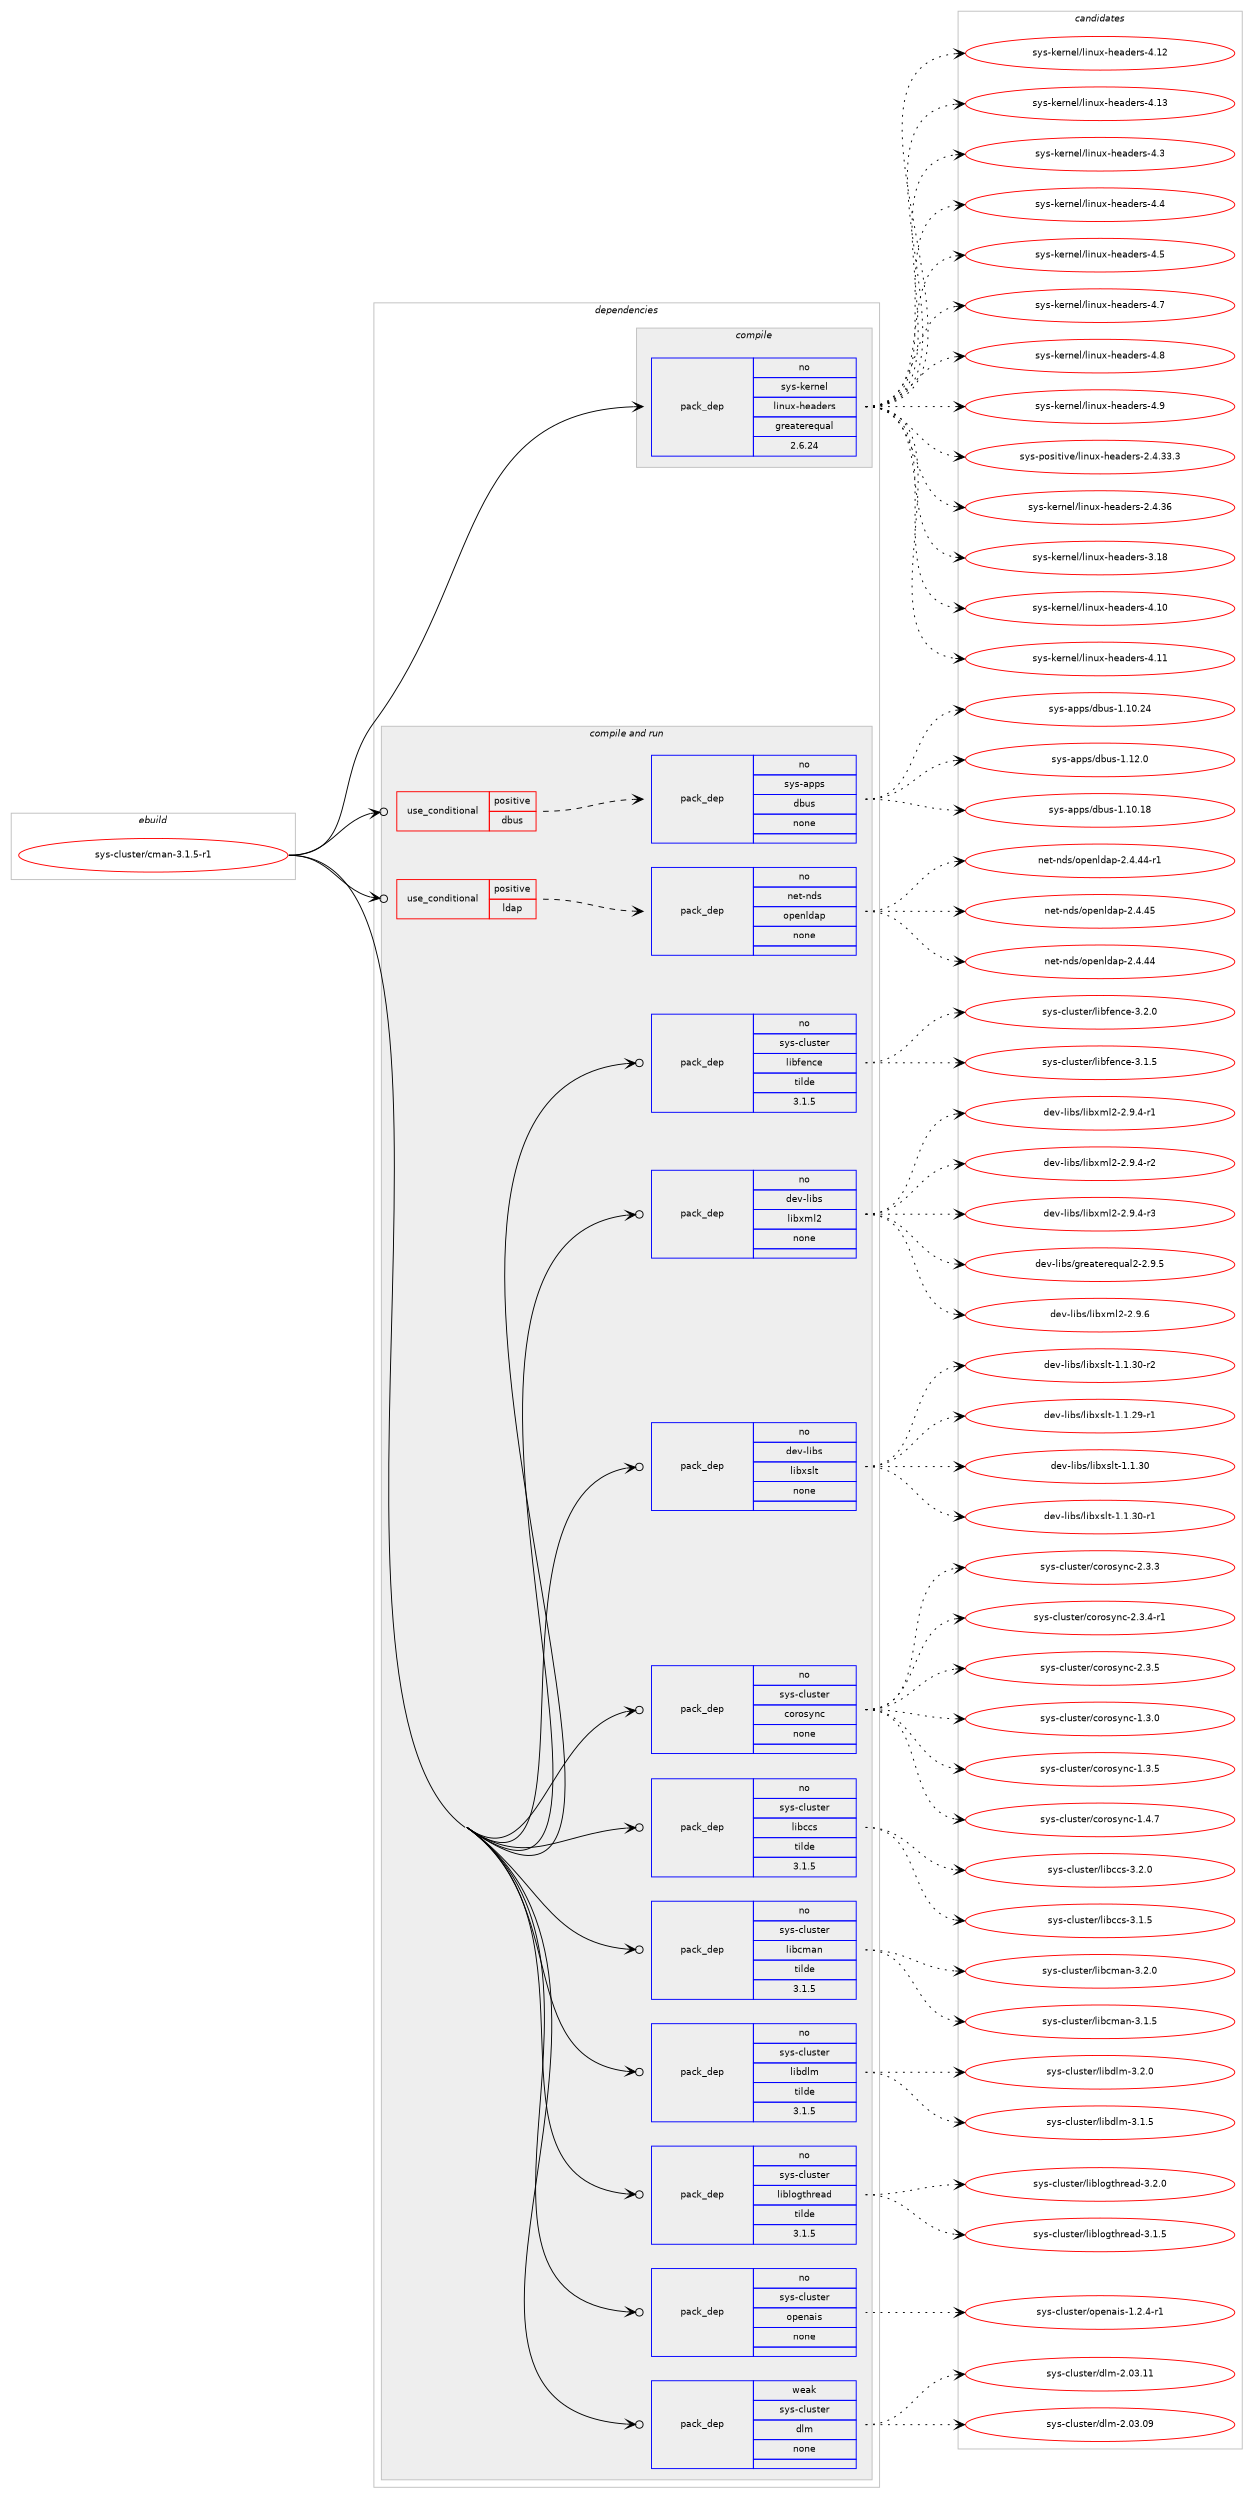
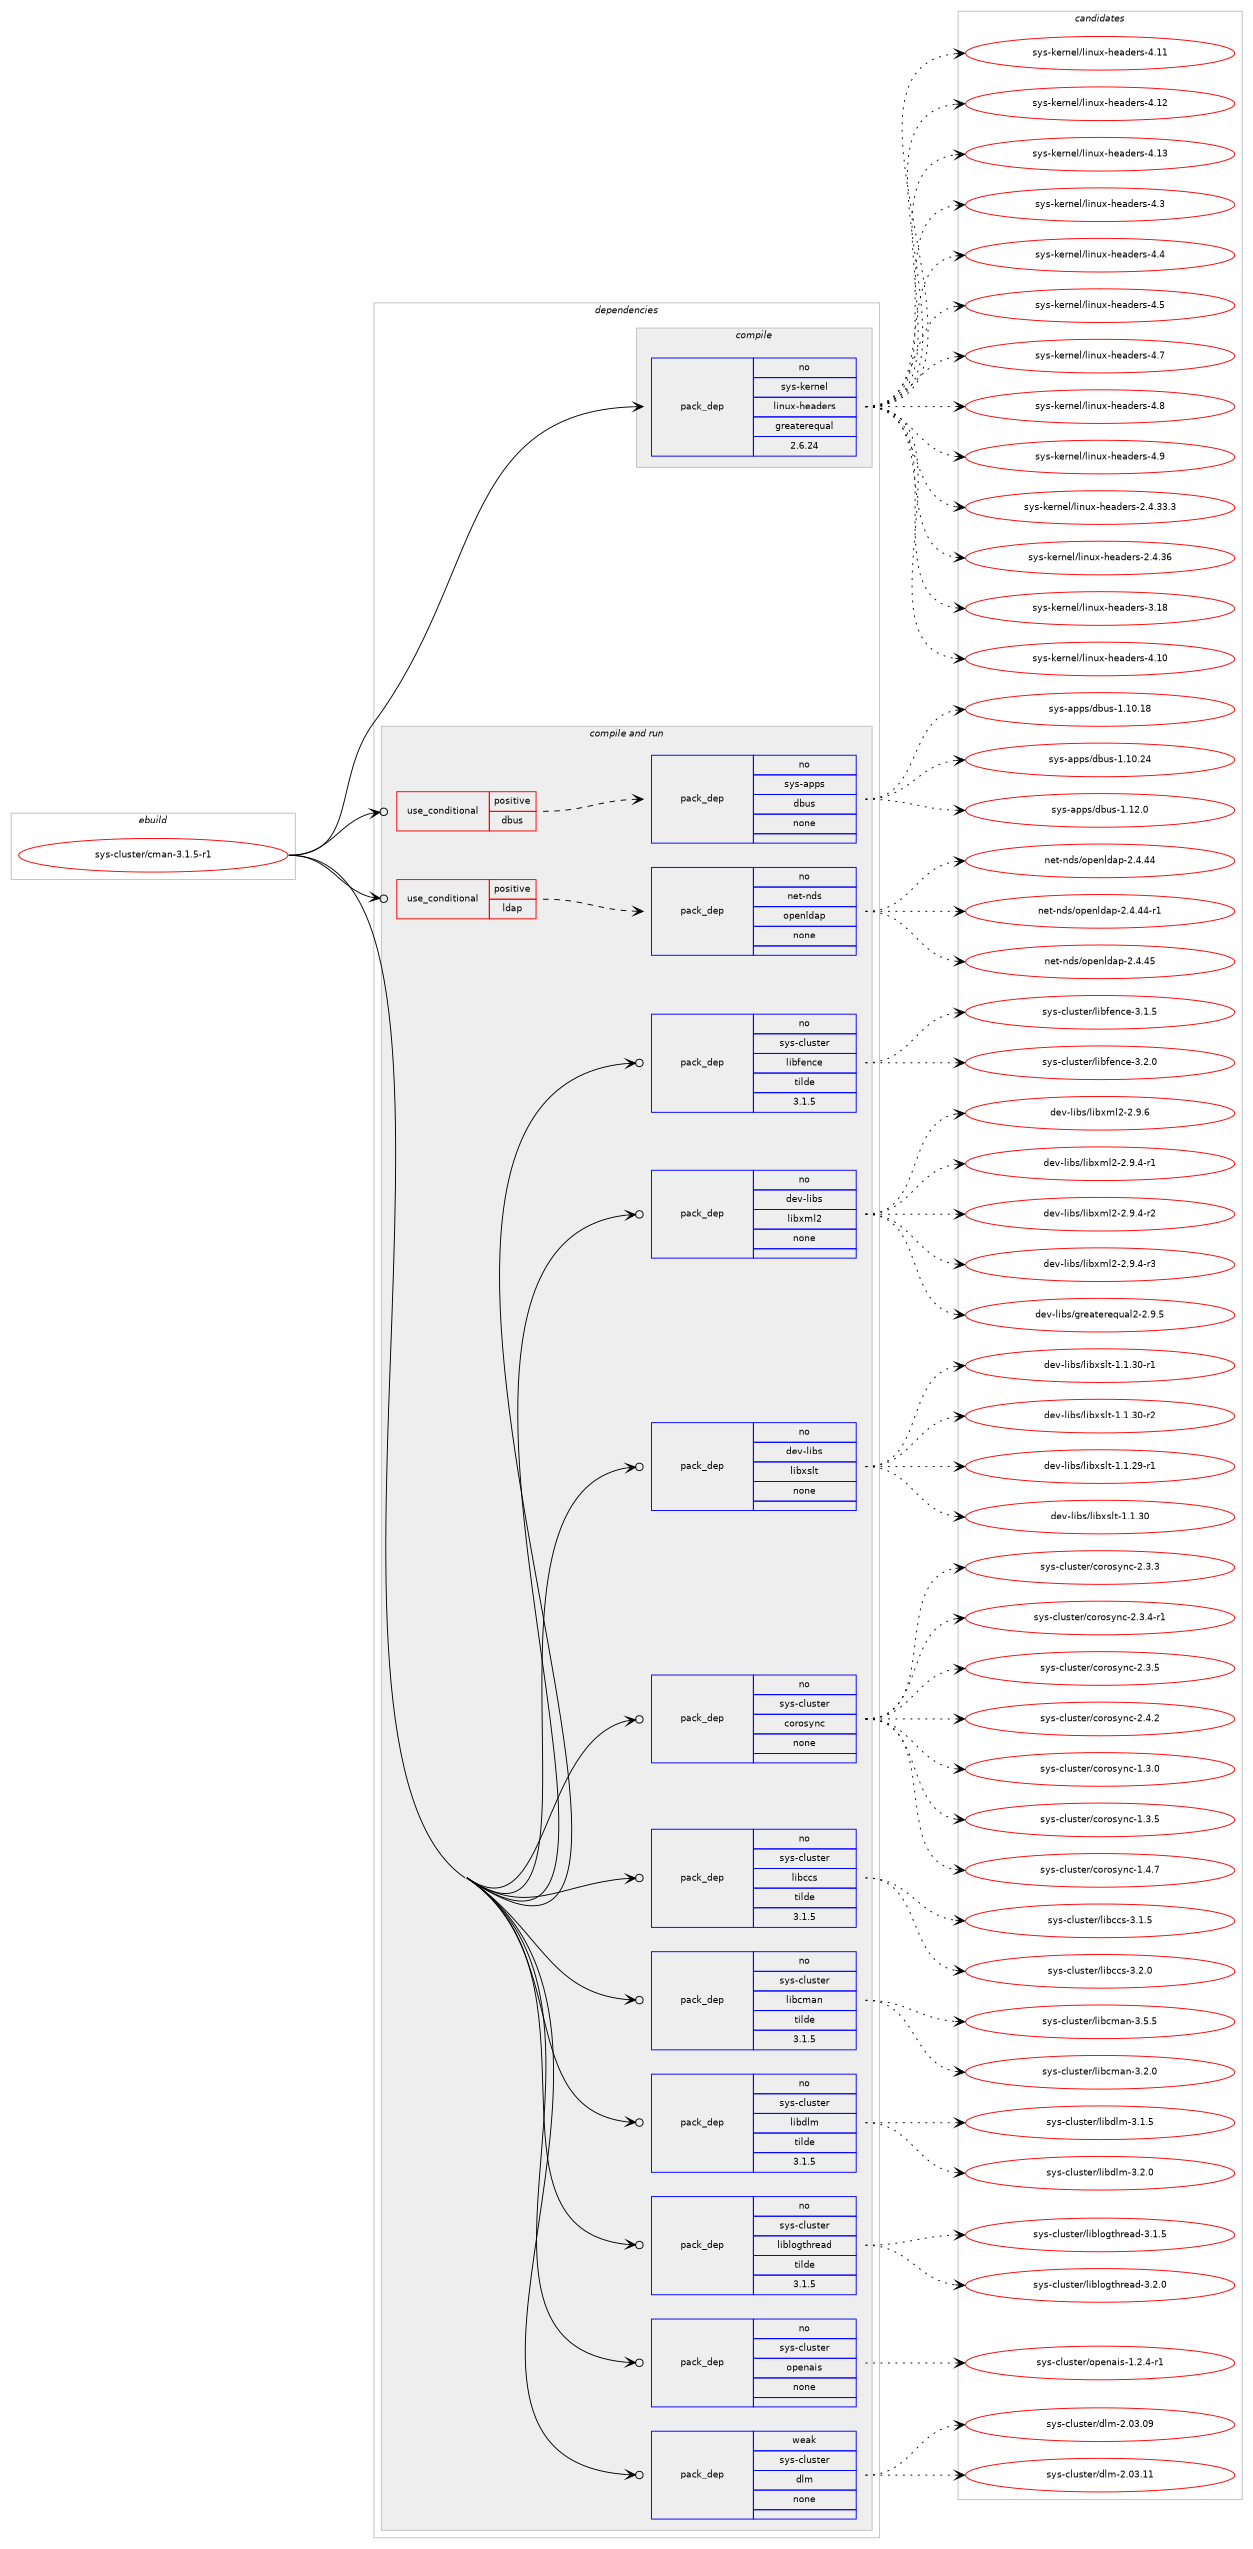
(1100, 457) -> (1100, 508)
none -> (1100, 1719)
(1100, 2022) -> (1100, 2022)
